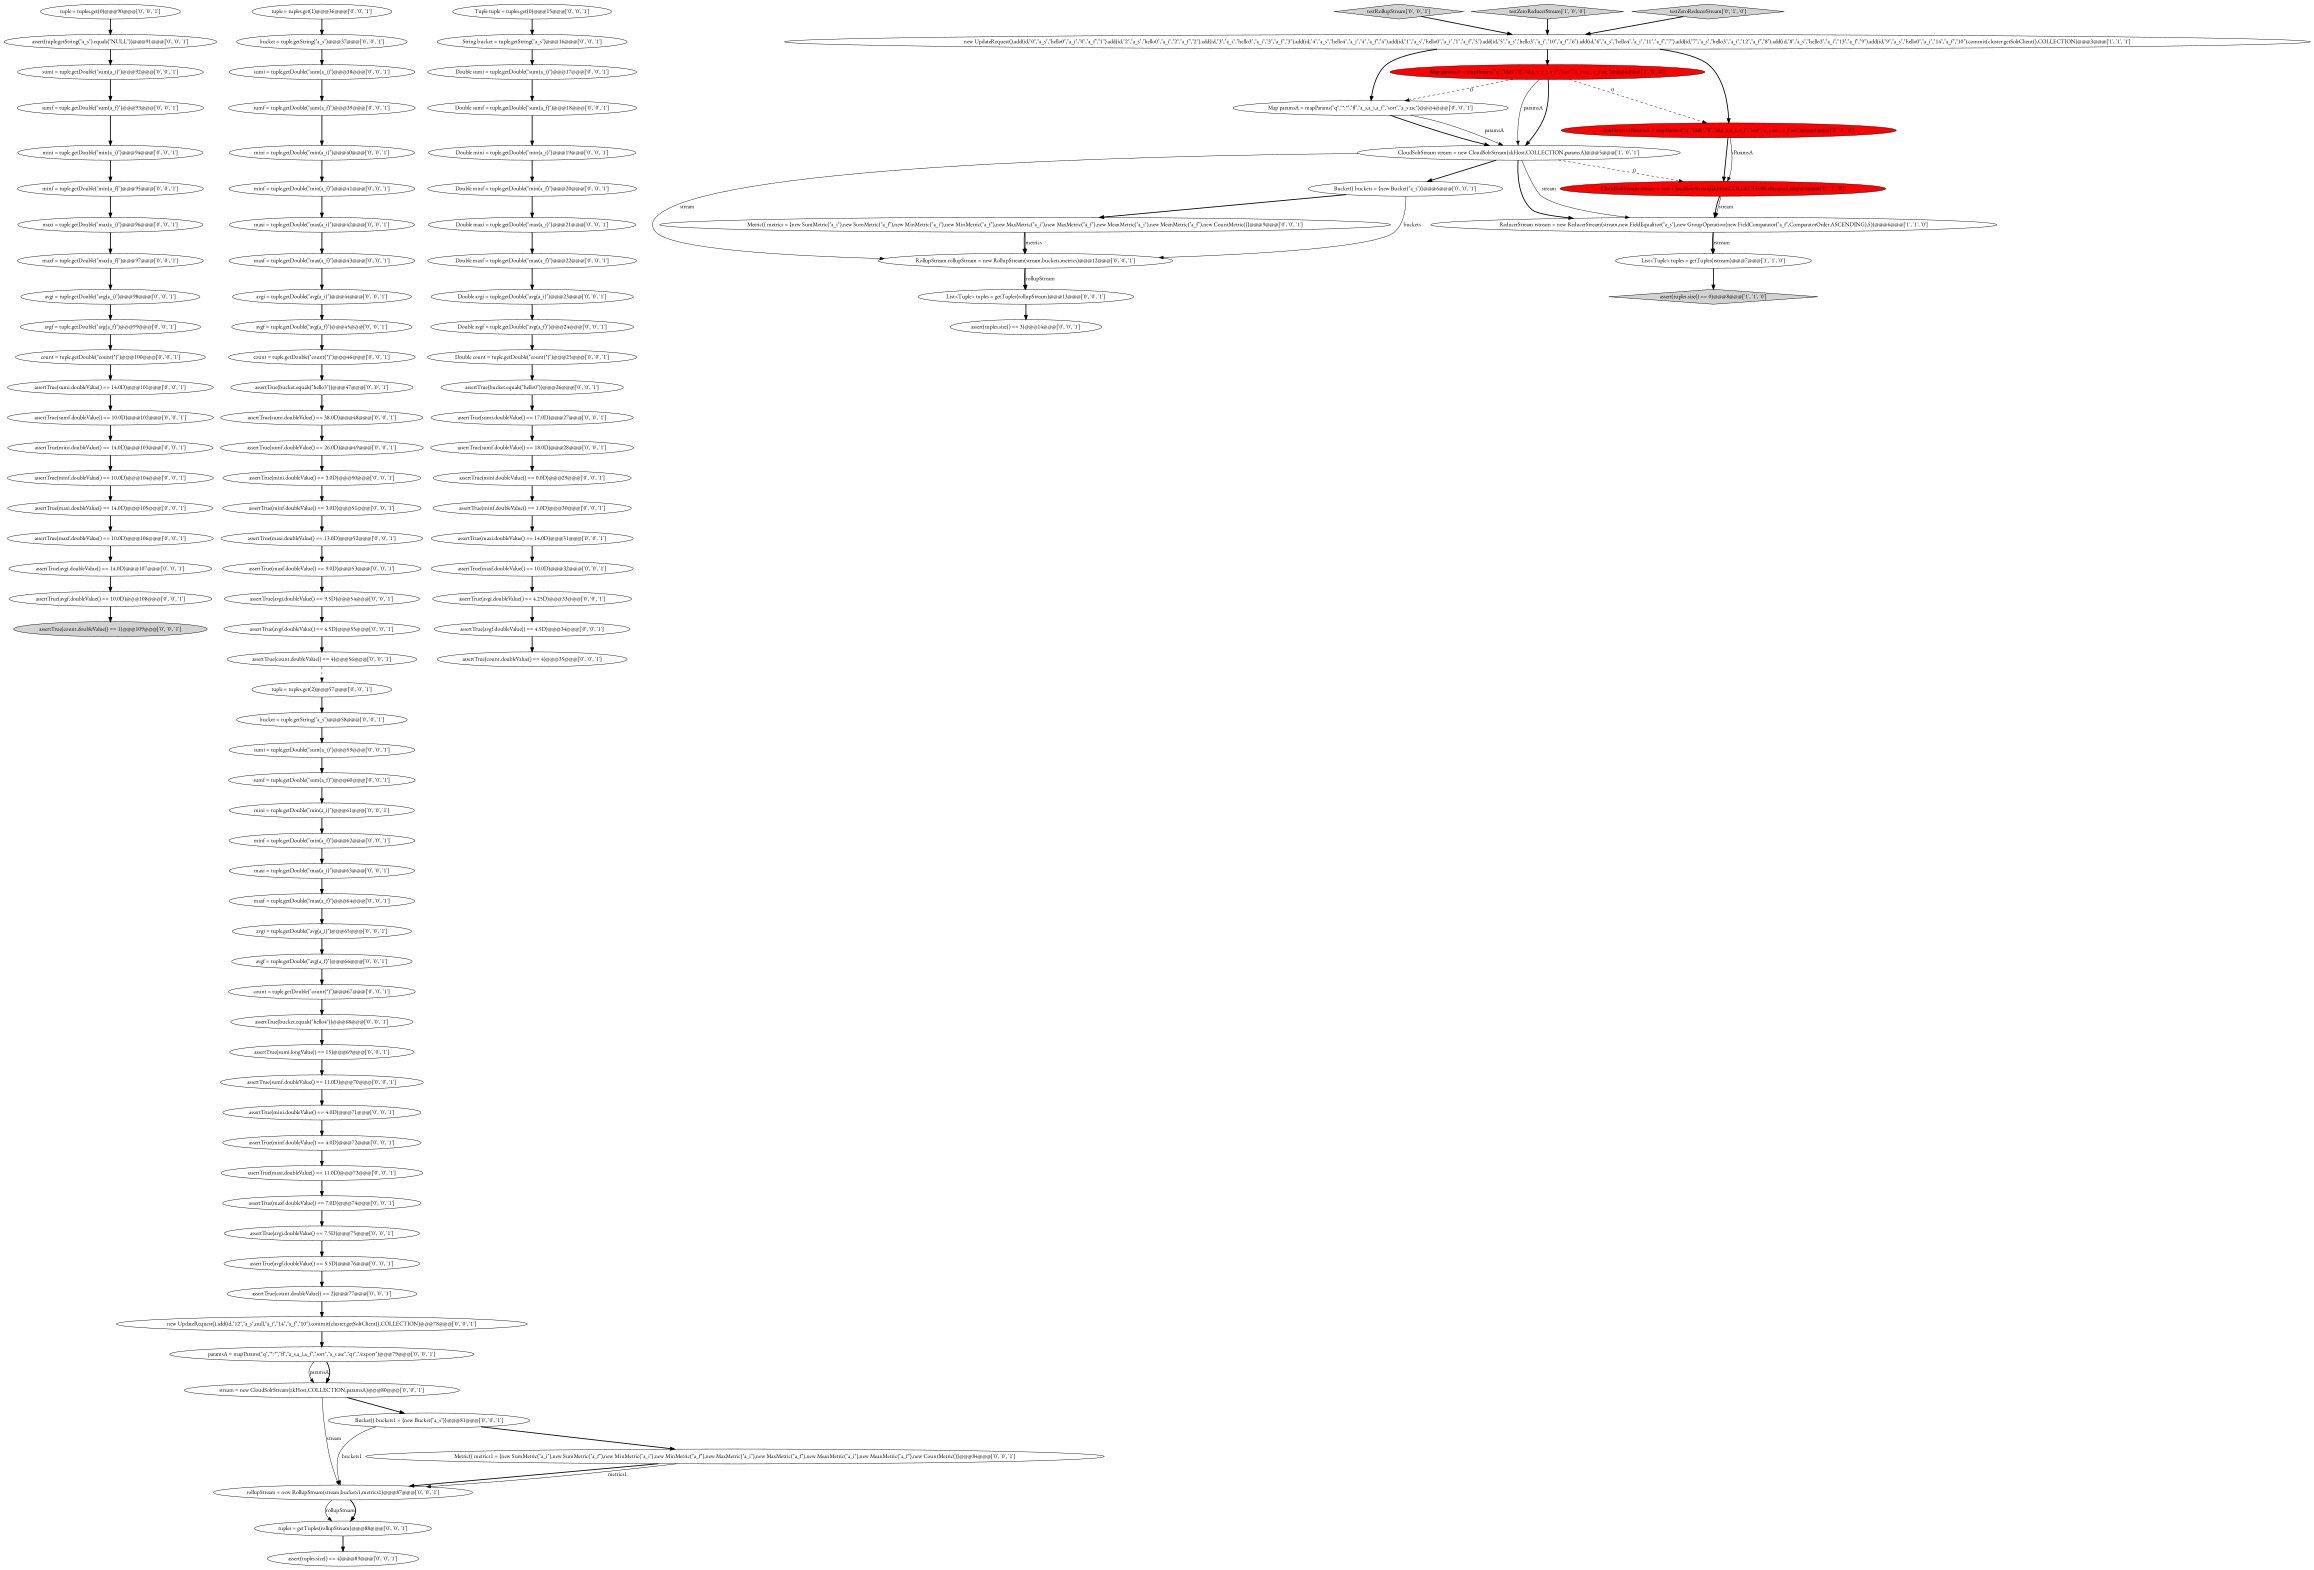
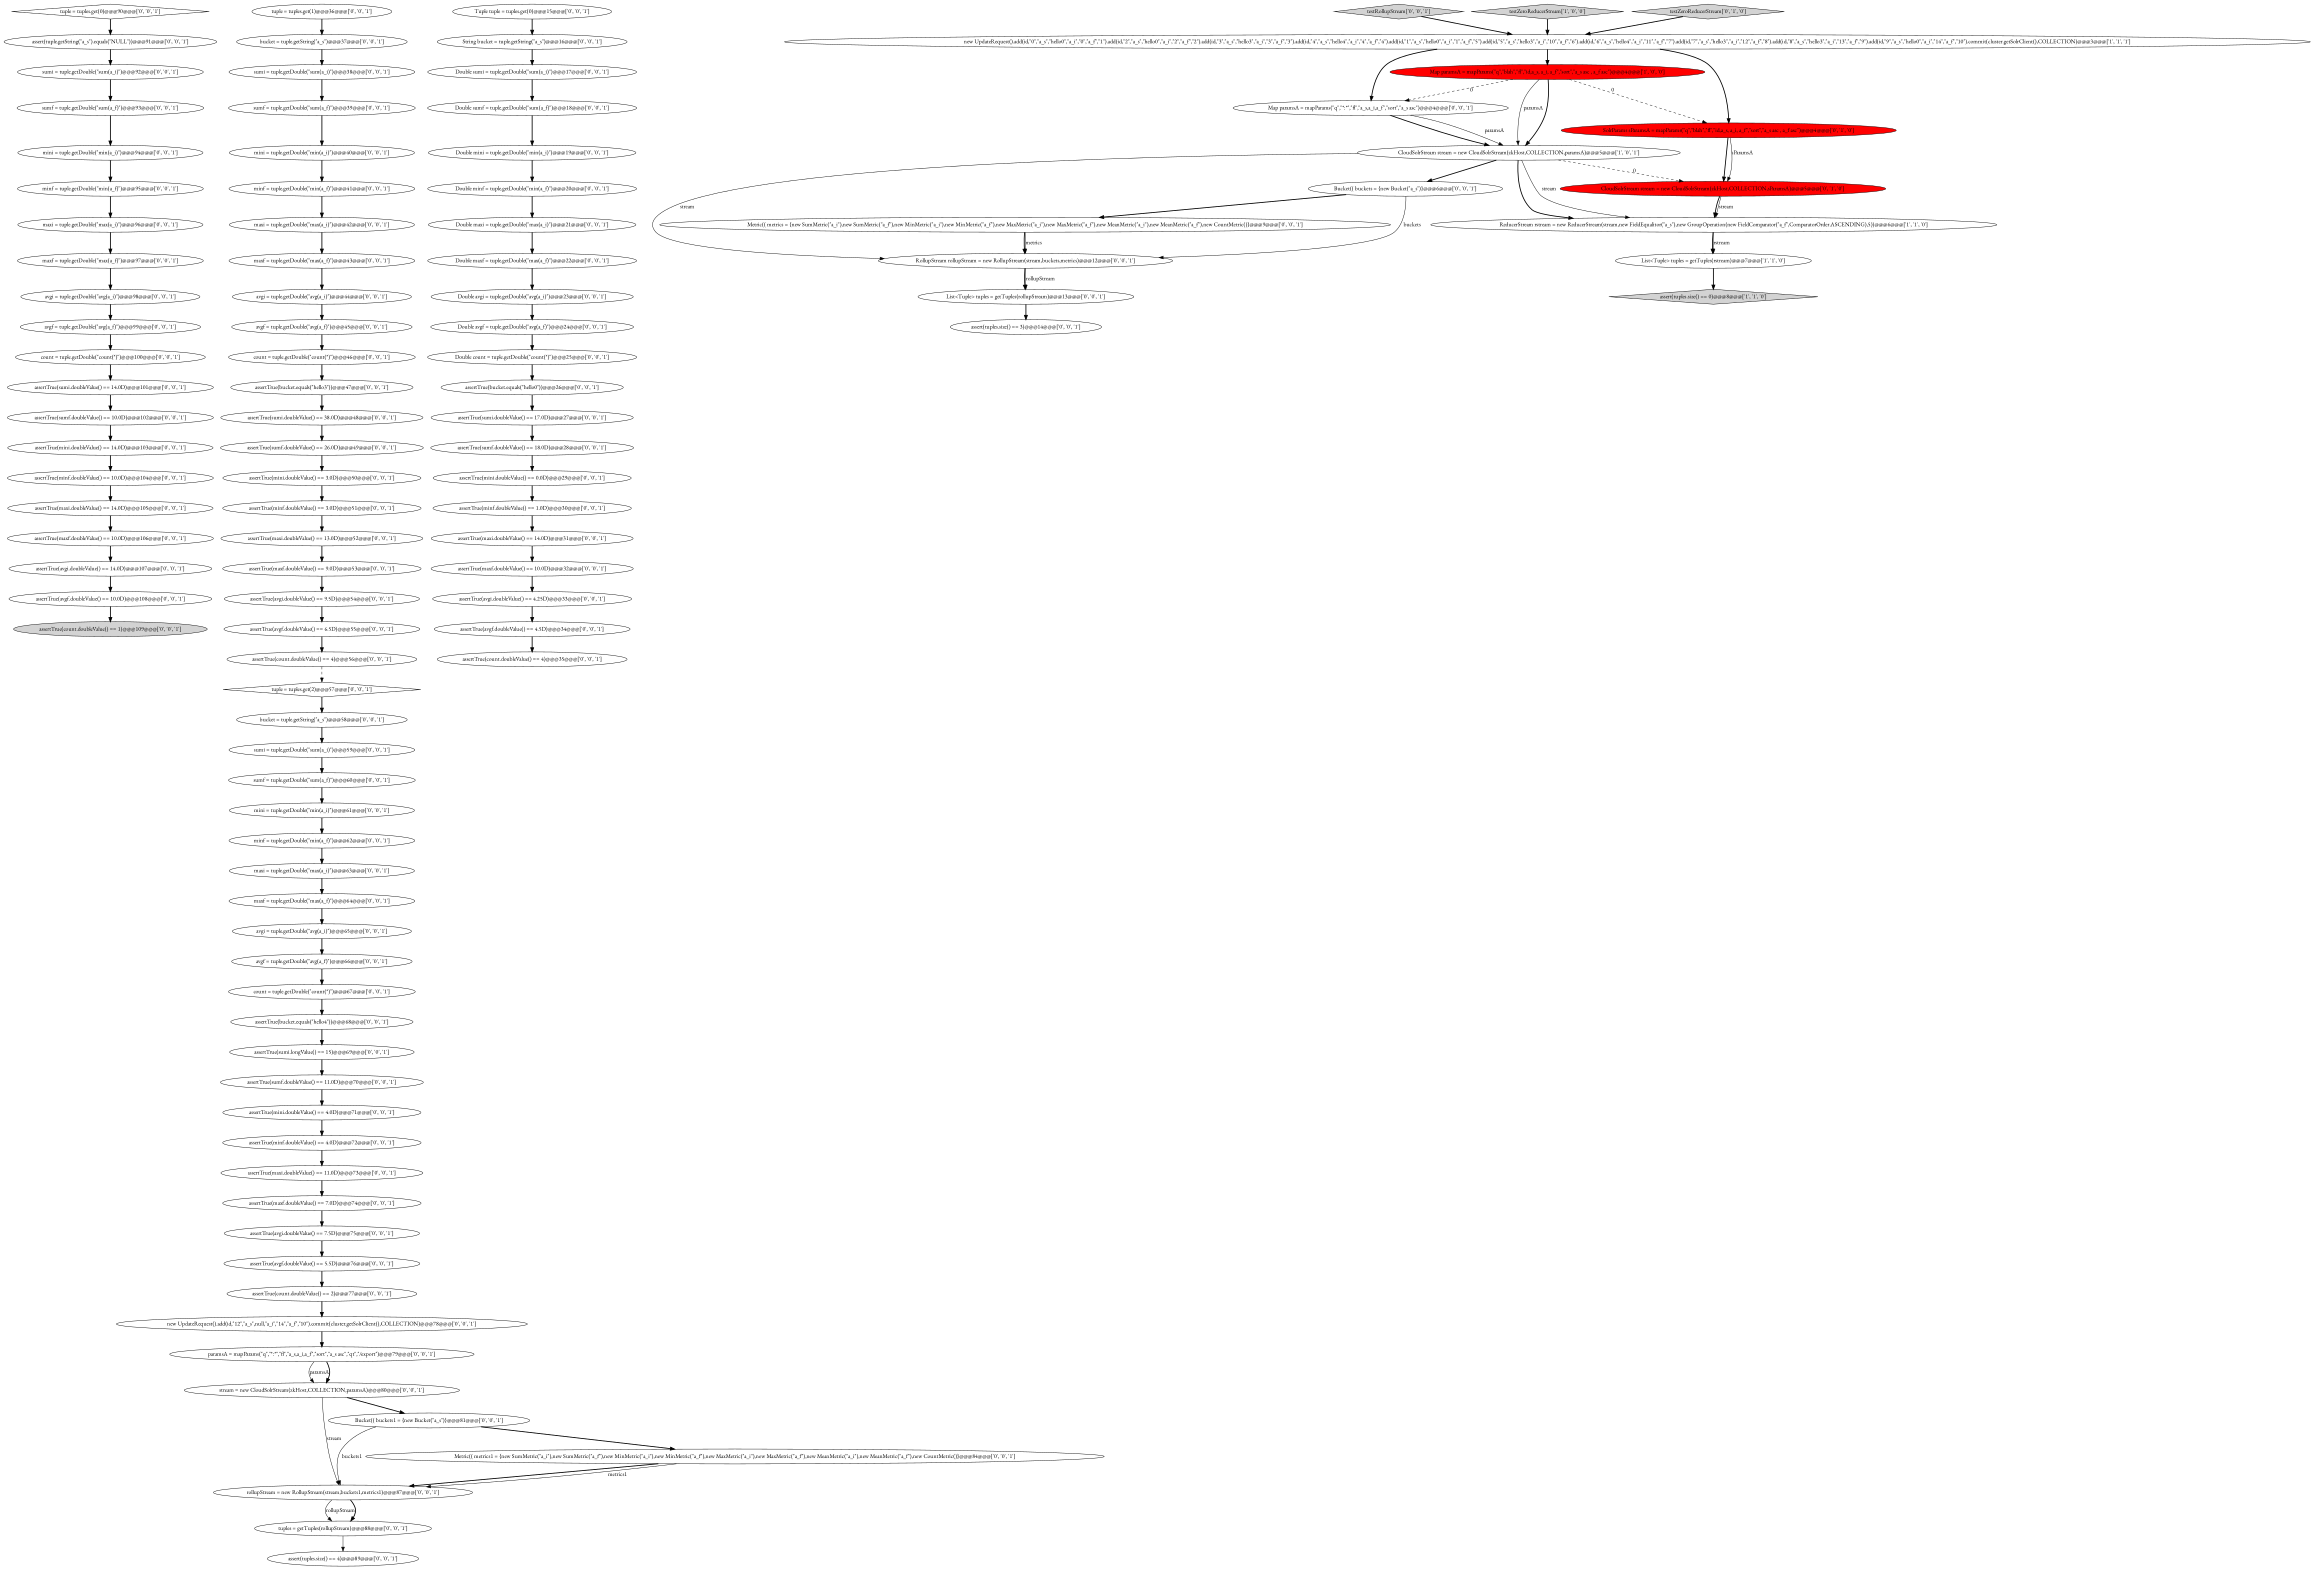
(110, 12) -> (110, 12)
(322, 690) -> (322, 690)
(343, 1542) -> (343, 1542)
